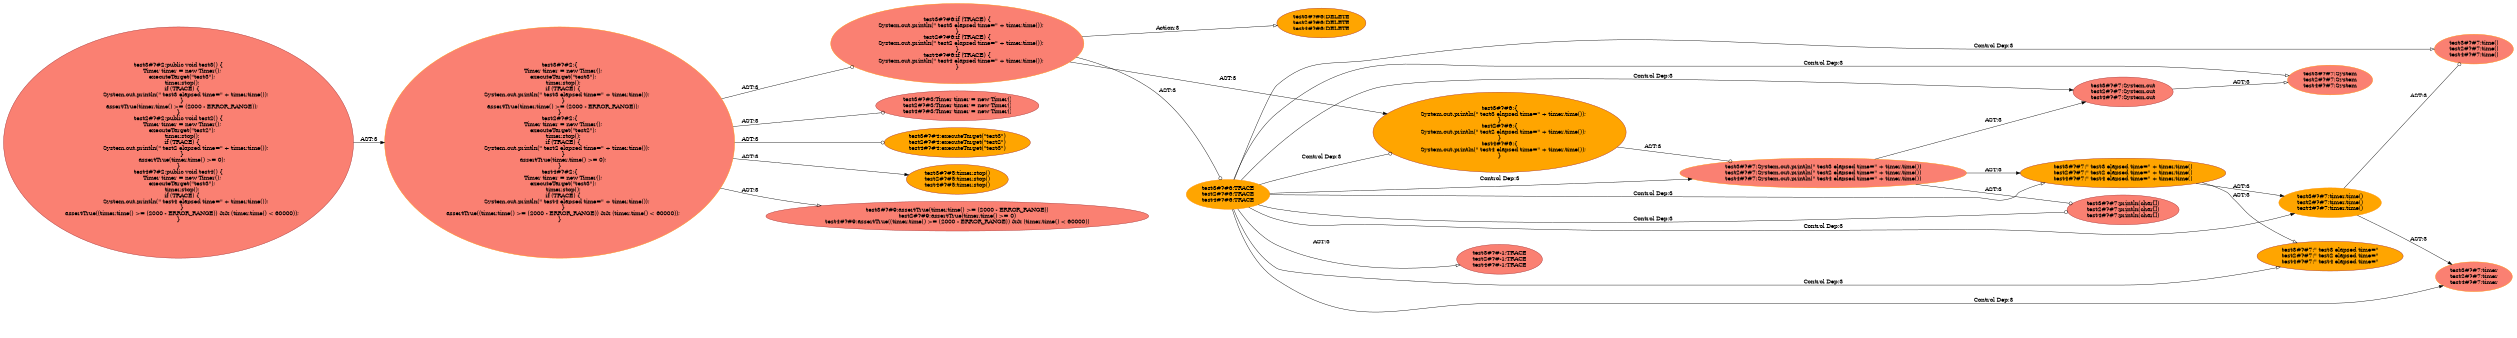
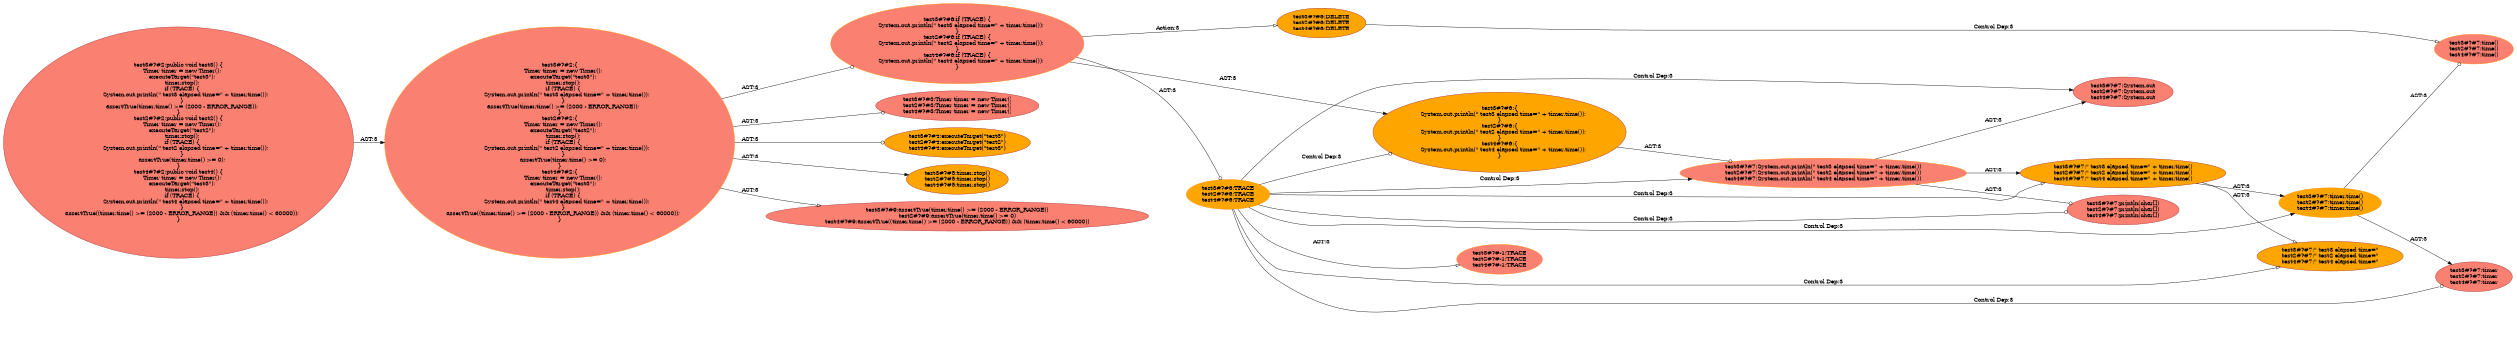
(1798, 45) -> (1901, 30)
(2330, 80) -> none
(1500, 259) -> (1500, 259)
(2474, 277) -> (2474, 277)
(1813, 303) -> (1813, 303)
